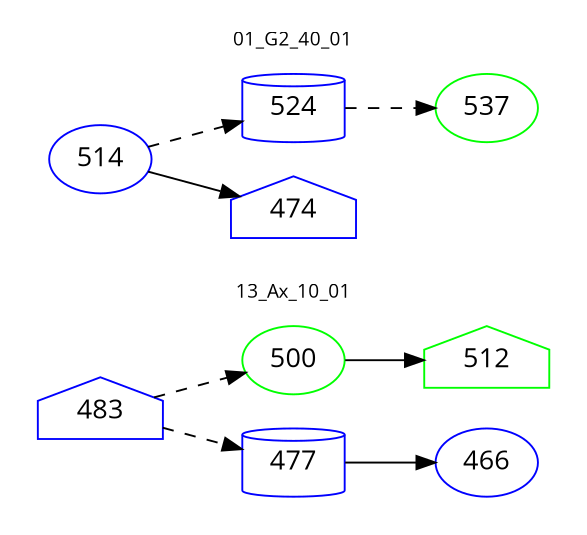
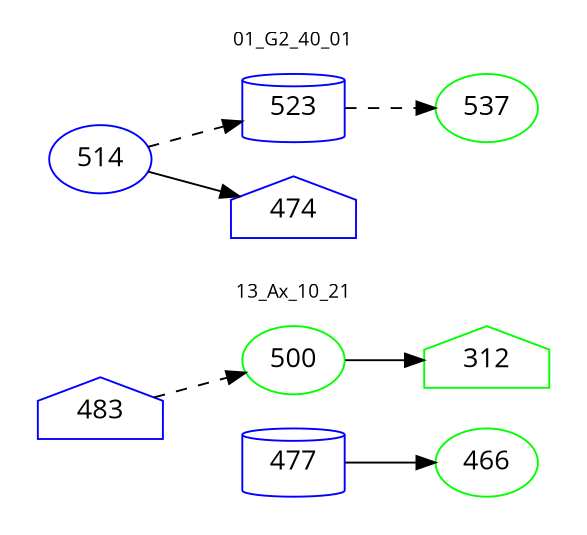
(293, 108) -> (293, 108)
(294, 293) -> (294, 293)
(487, 360) -> (487, 360)
(193, 436) -> none
(487, 463) -> (487, 463)
